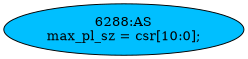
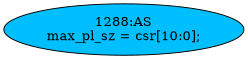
(124, 30) -> (124, 30)
